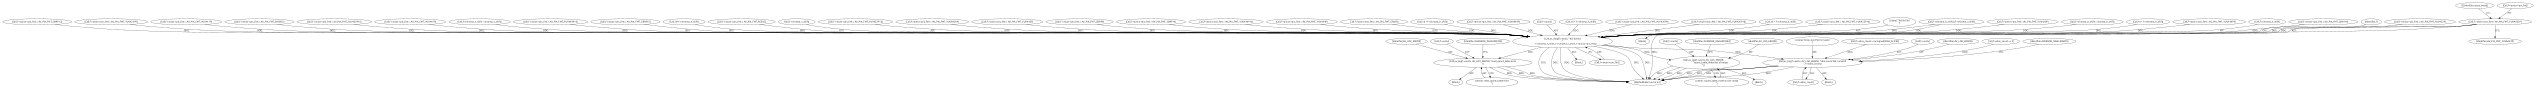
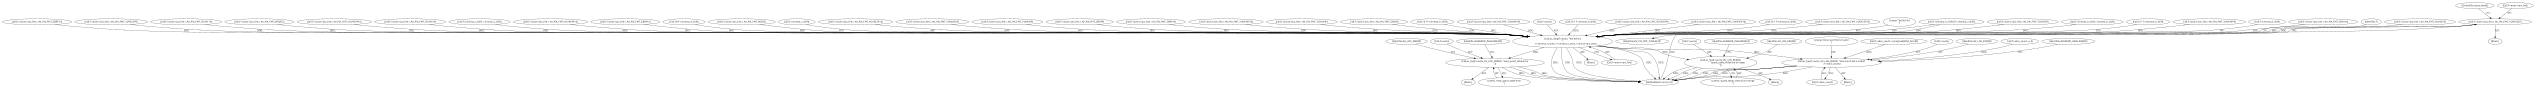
(2045, 32) -> (2052, 32)
